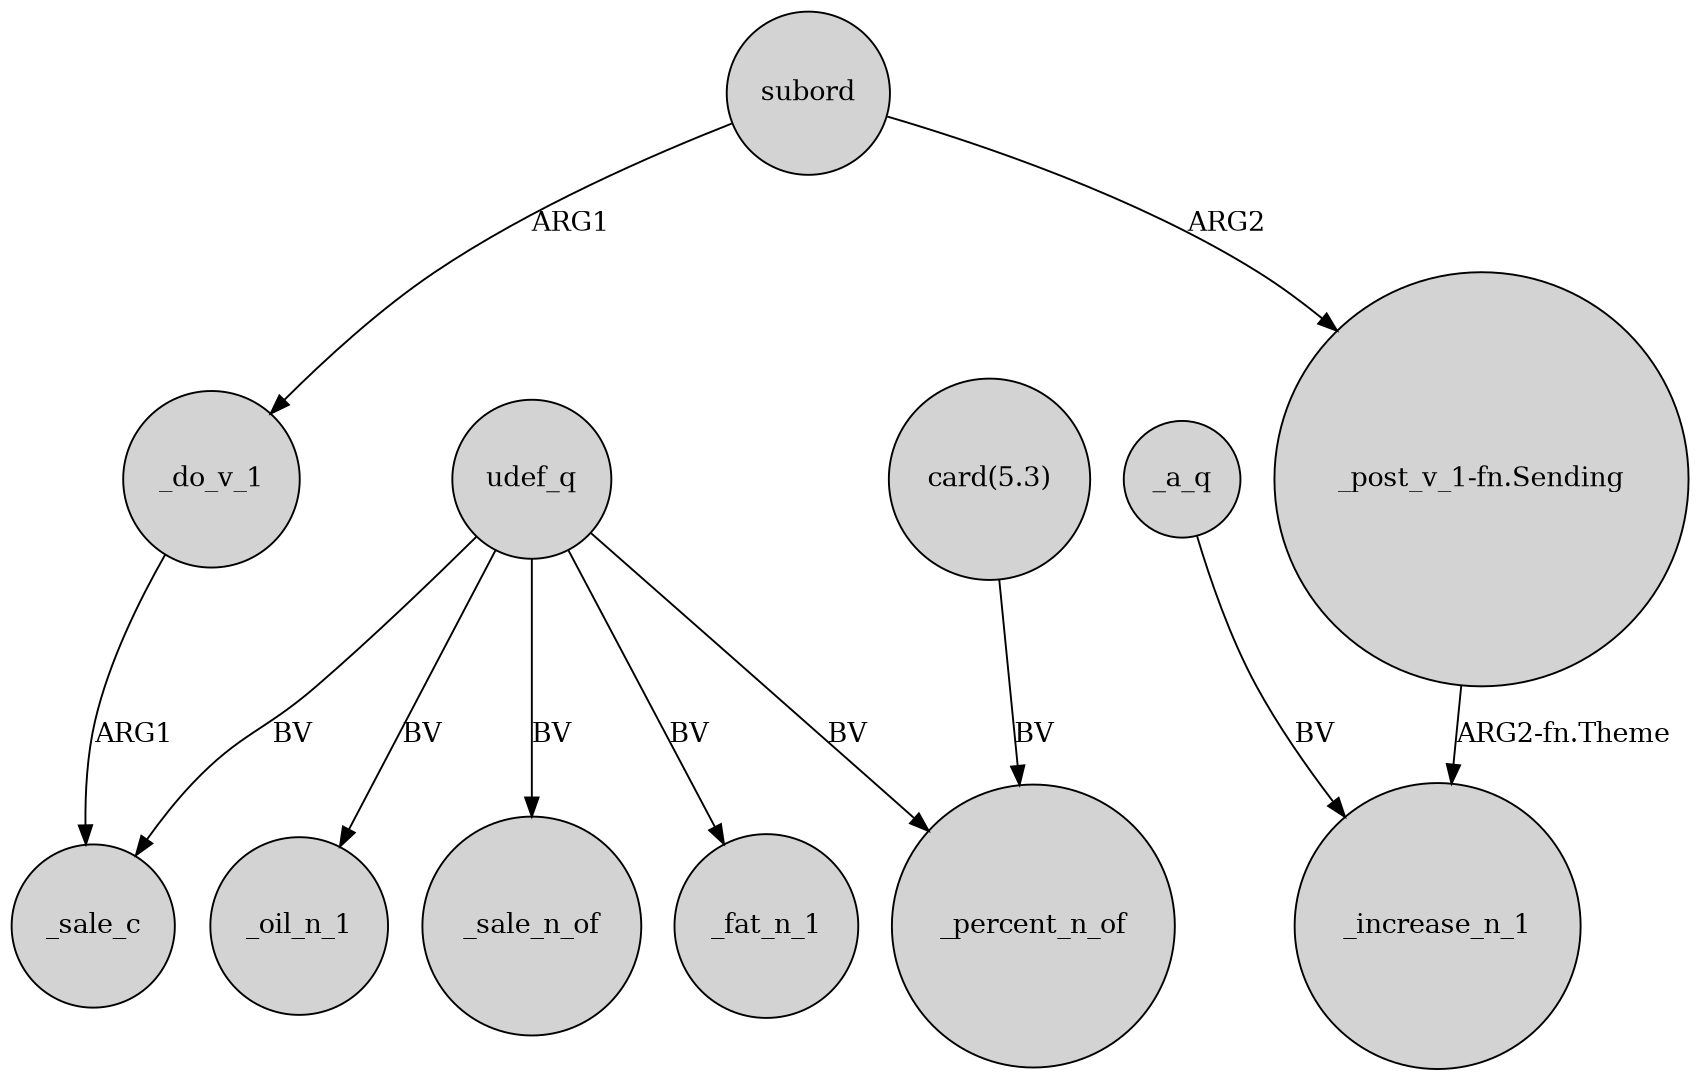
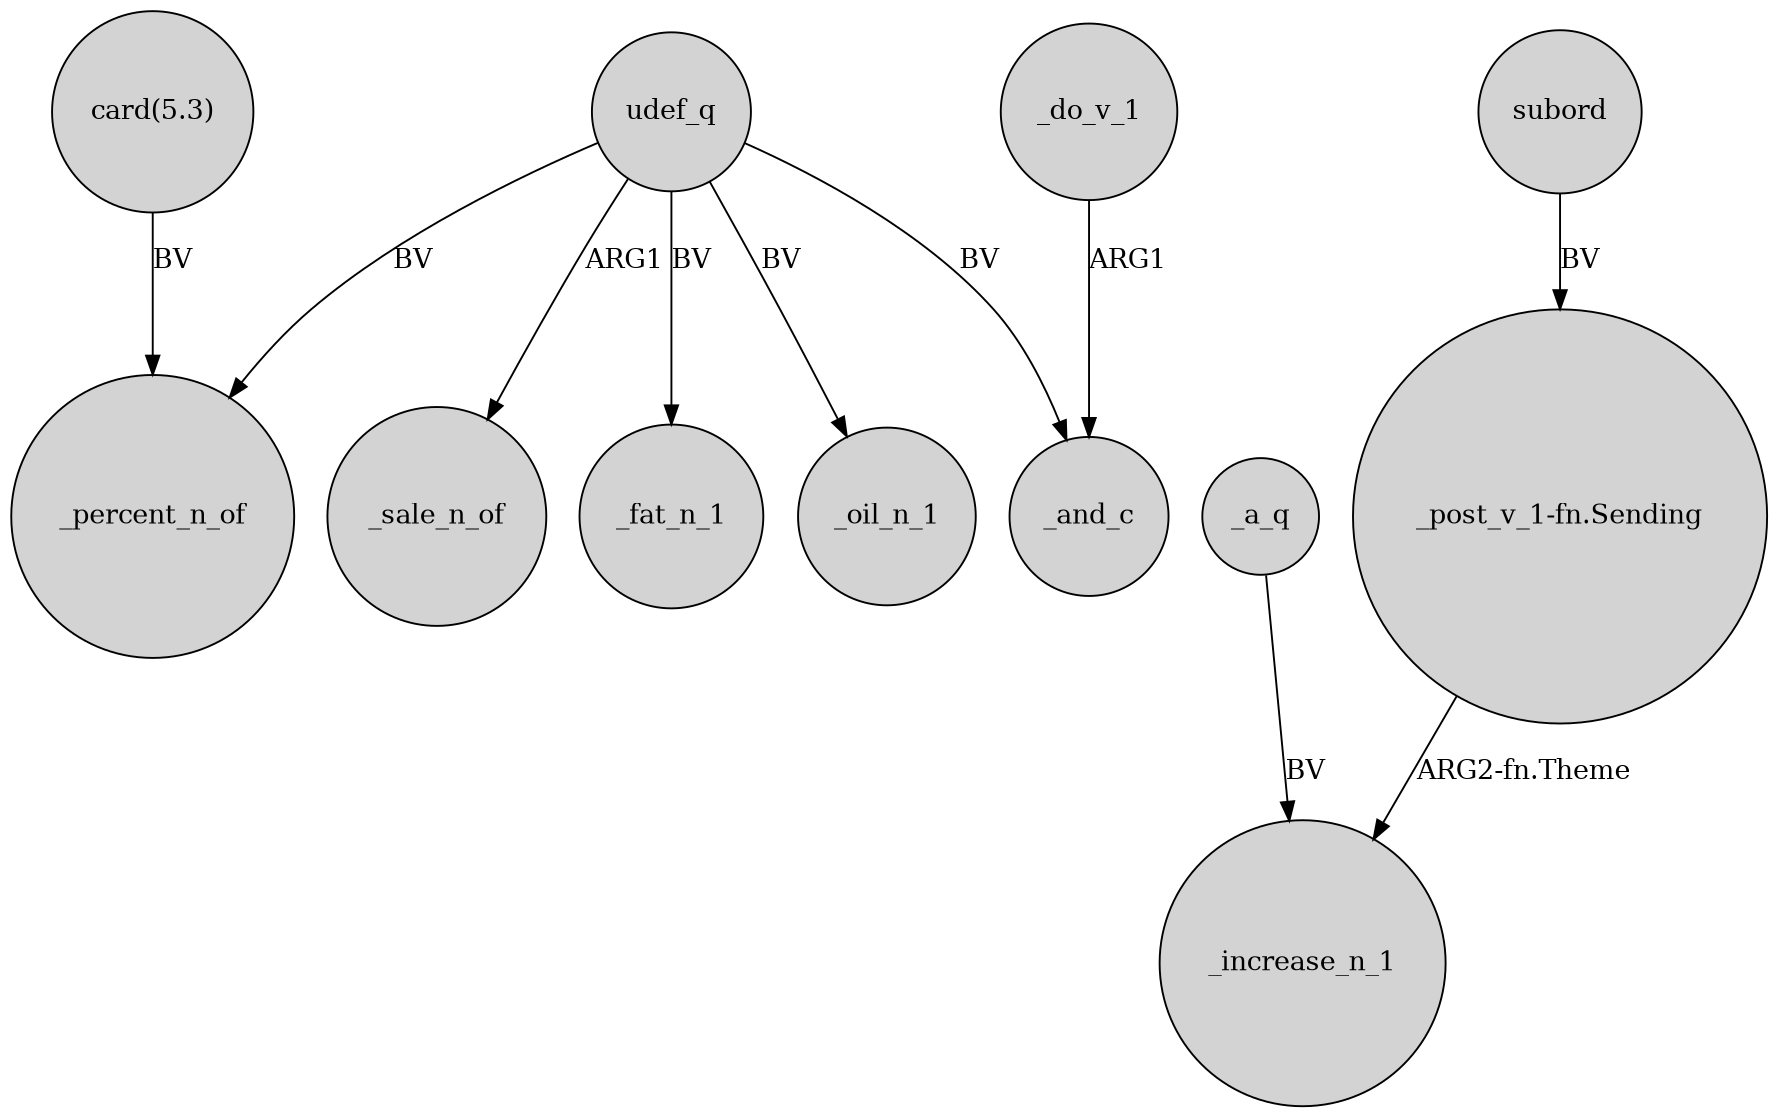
(1227, 224) -> (1580, 261)
(492, 237) -> none
(552, 735) -> (625, 261)
(93, 926) -> (1089, 516)
